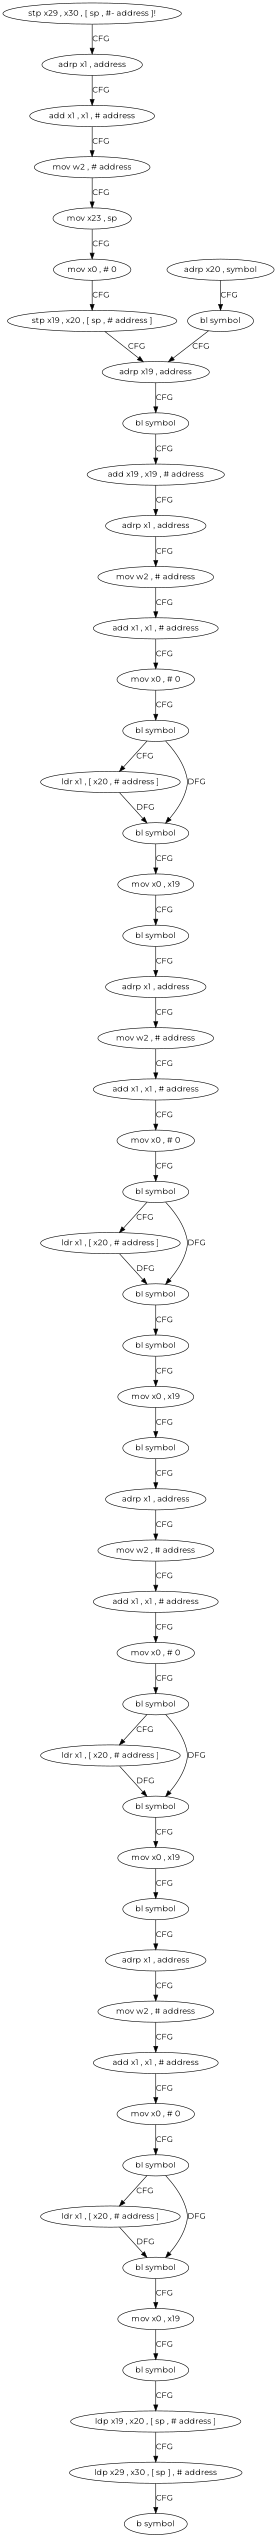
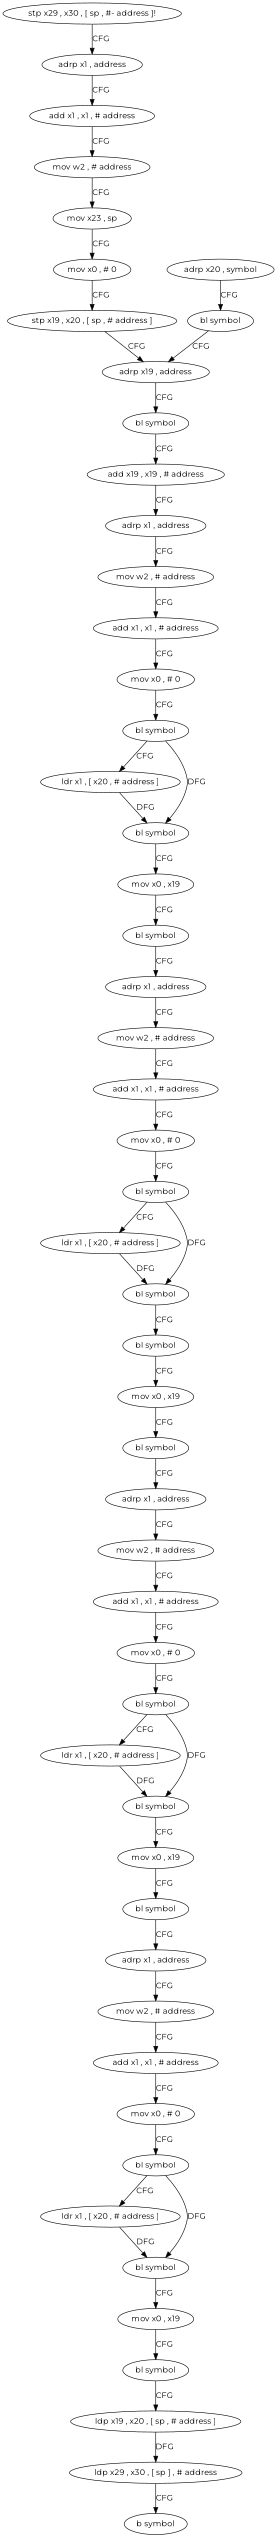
(165, 2447) -> (165, 2447)
